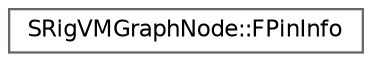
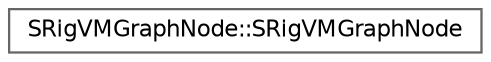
(186, 31) -> (245, 31)
